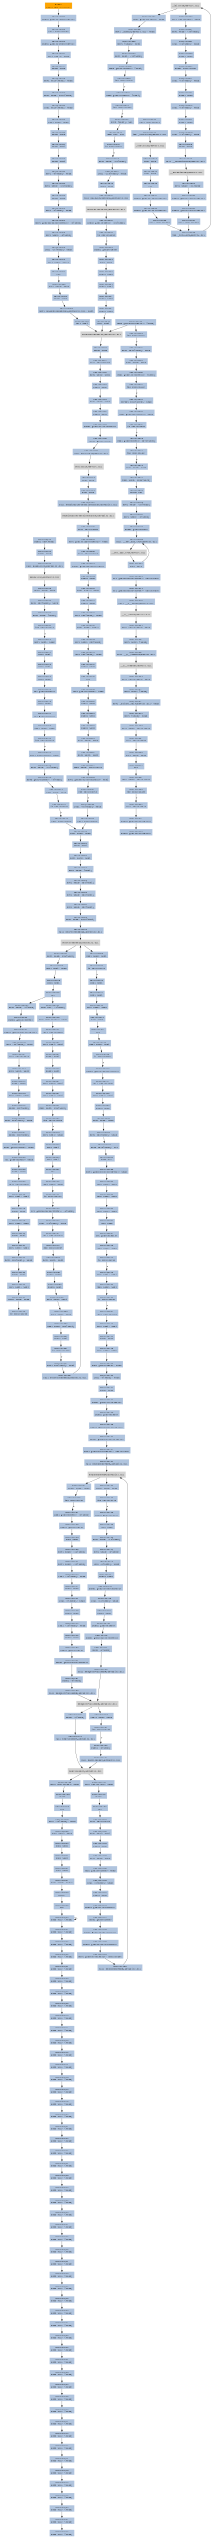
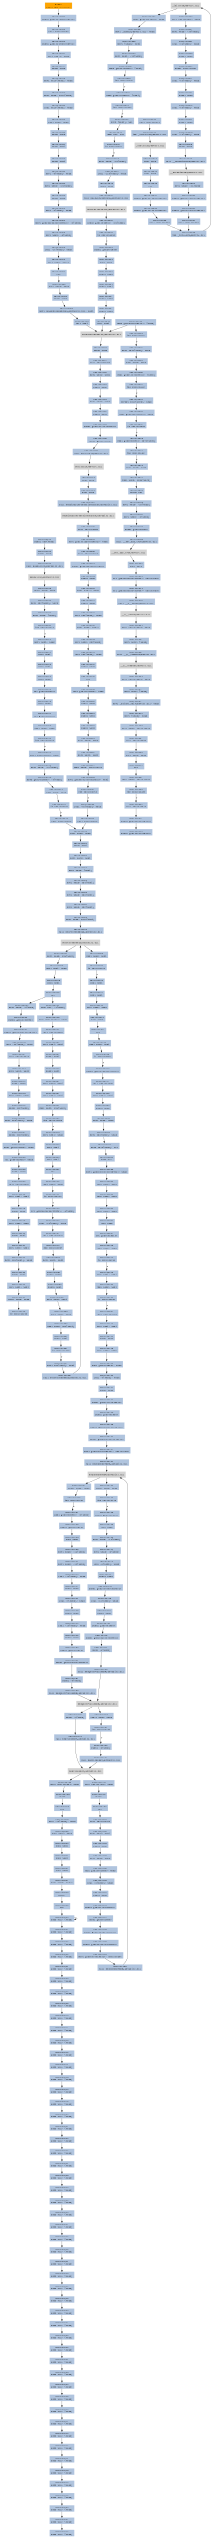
(149, 554) -> (136, 570)
